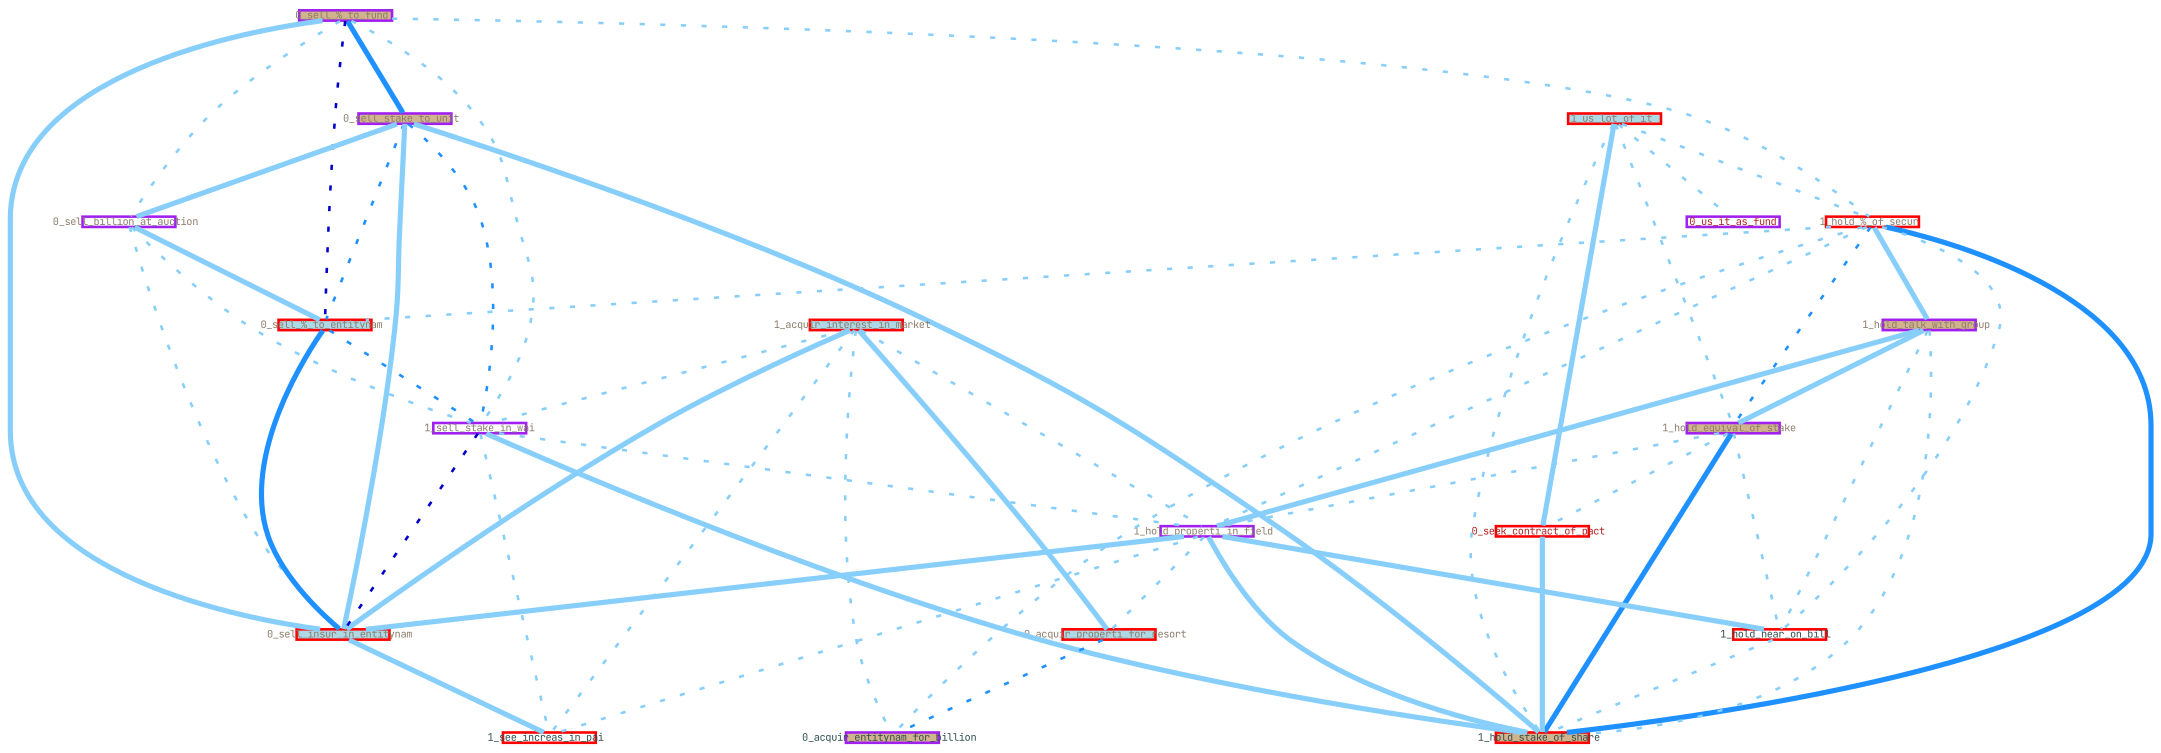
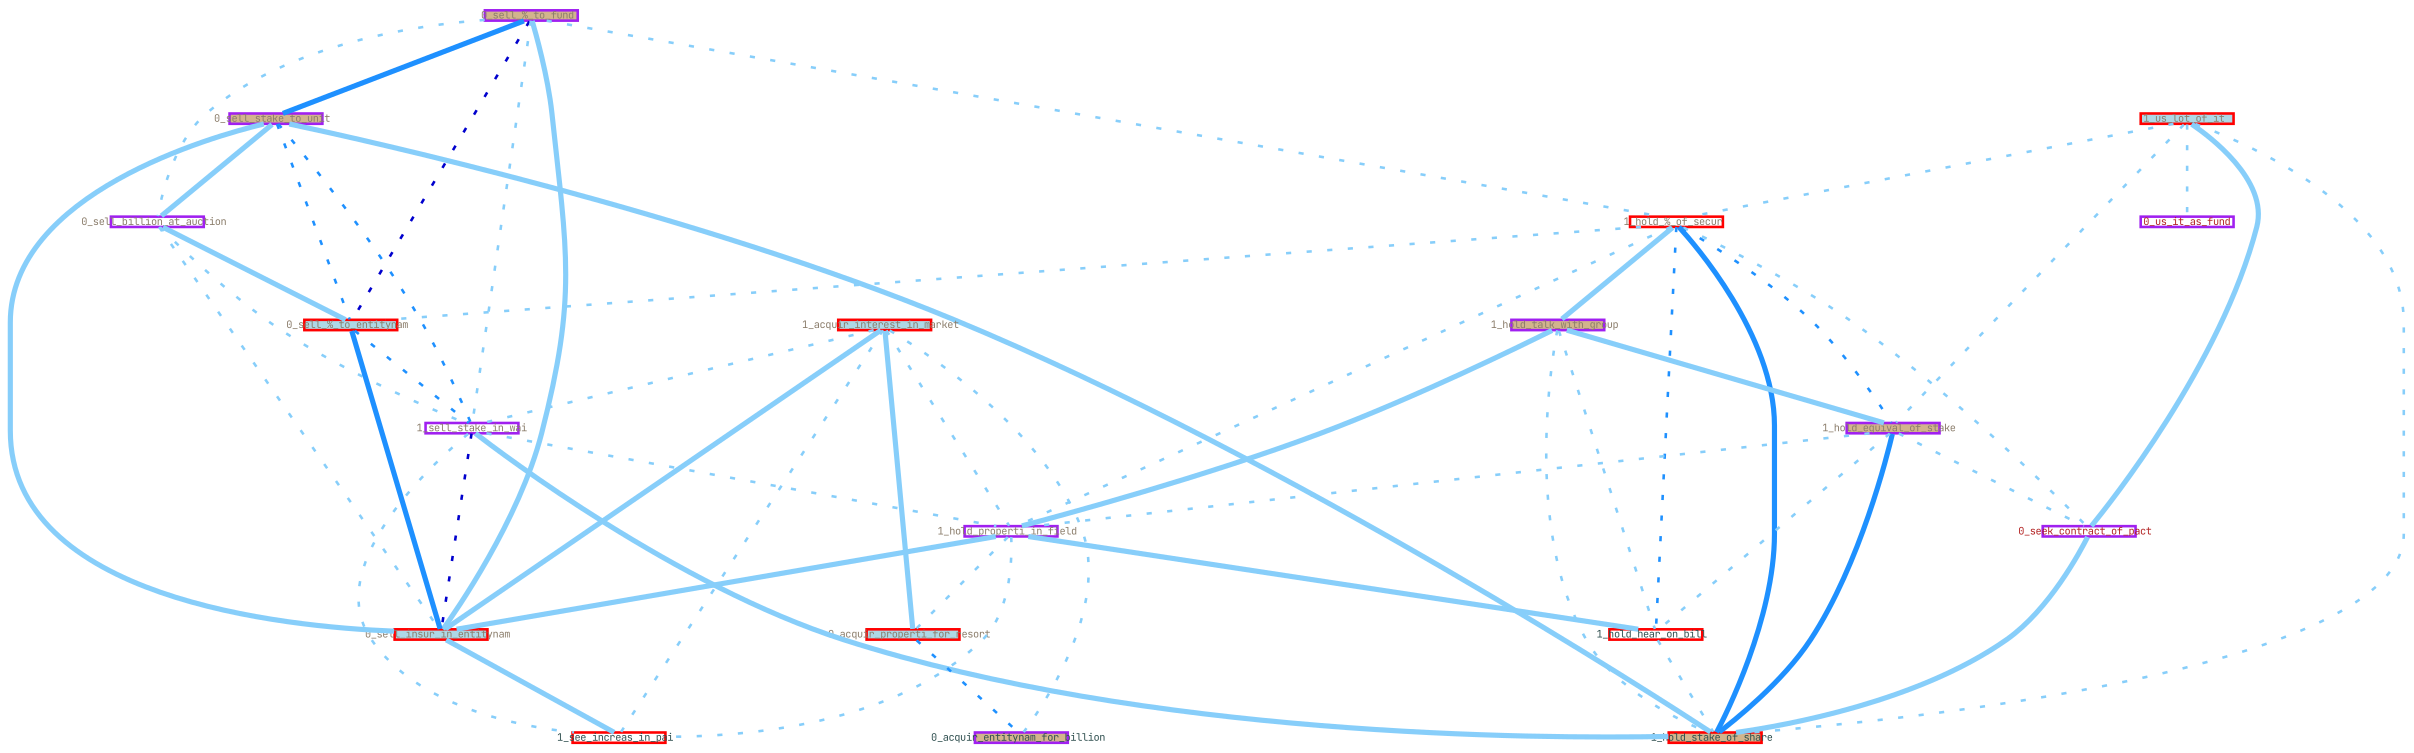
(1345, 418) -> (1899, 357)
(1958, 422) -> (1666, 428)
(1542, 531) -> (2089, 531)
(1343, 672) -> none
